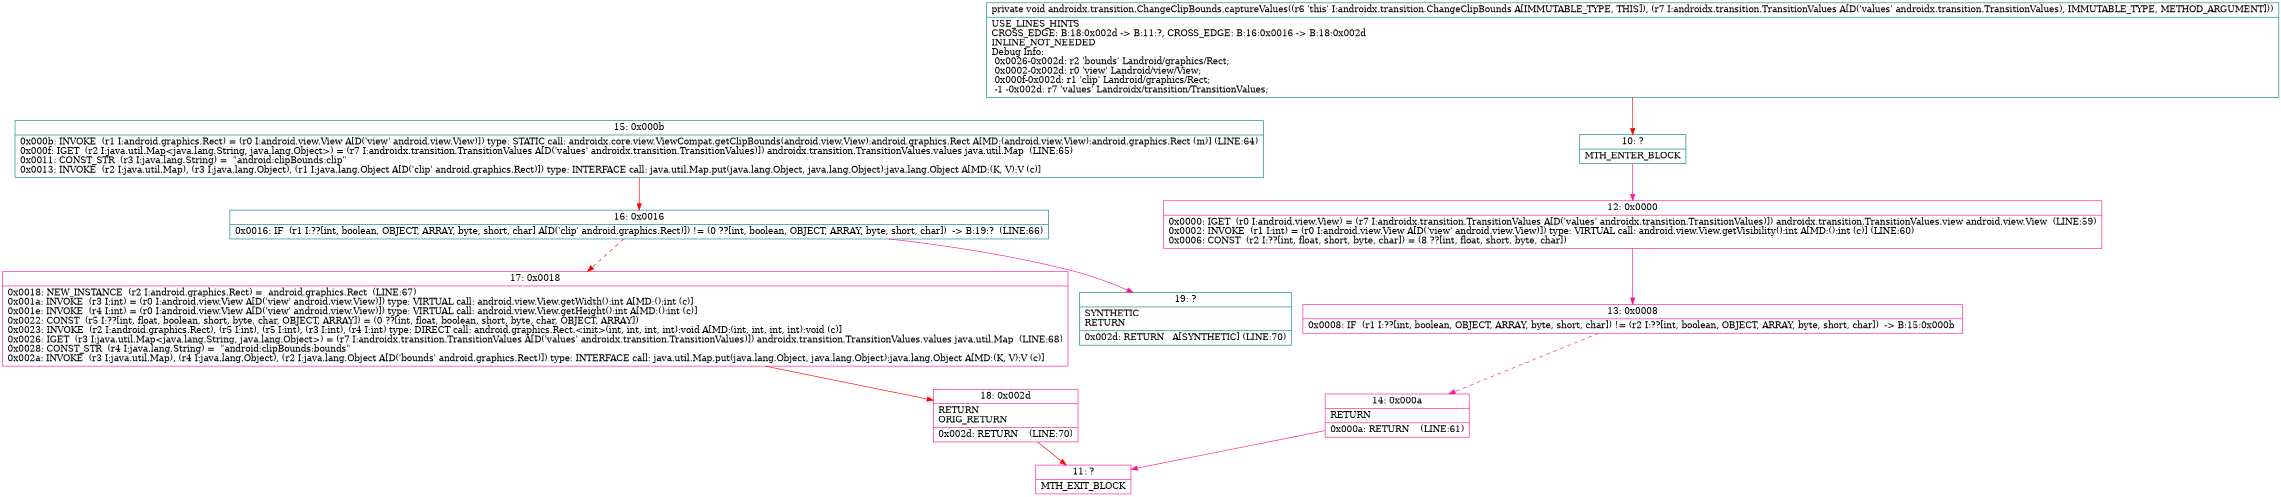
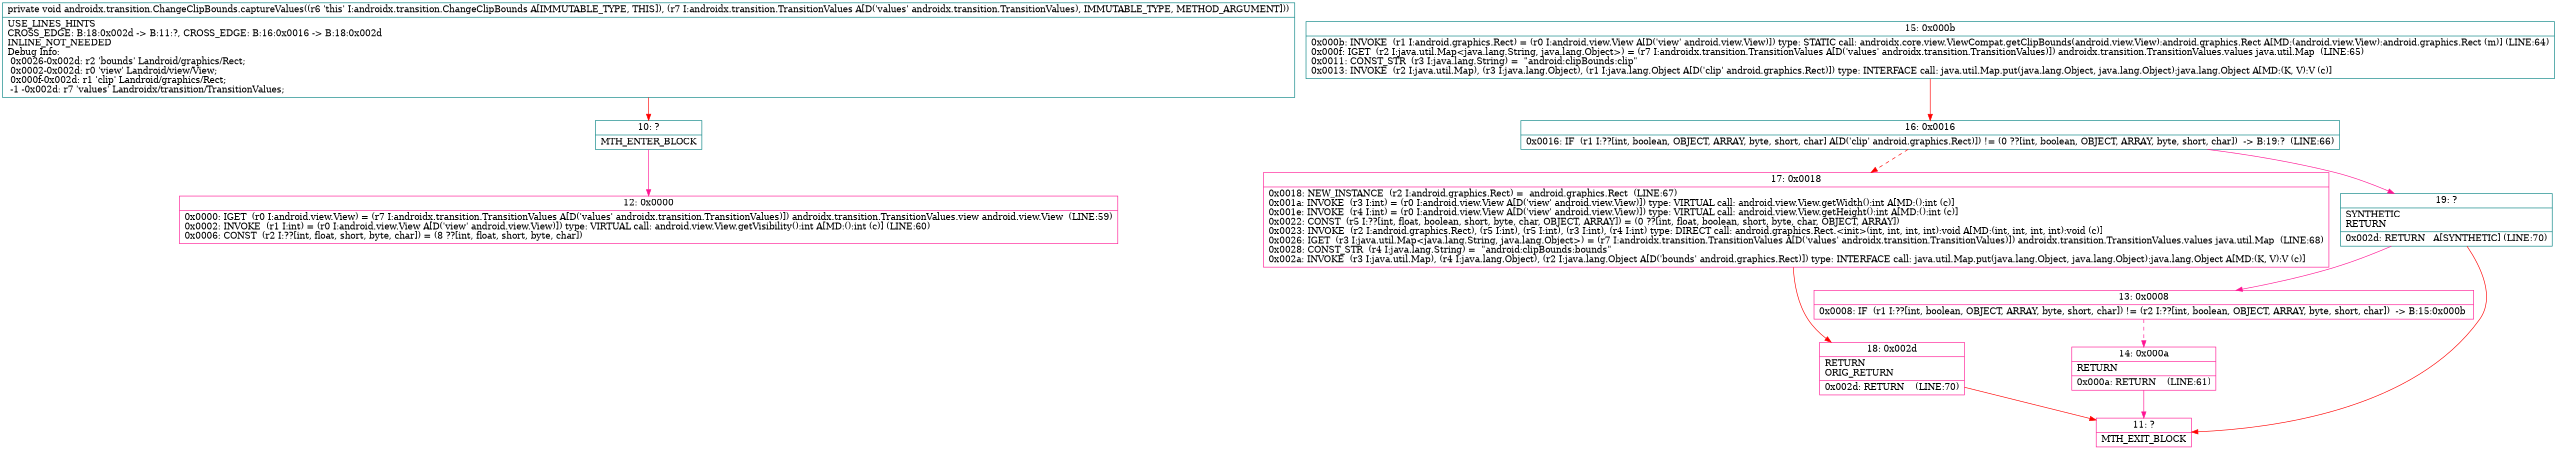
(1633, 273) -> (2318, 272)
none -> (2388, 391)
